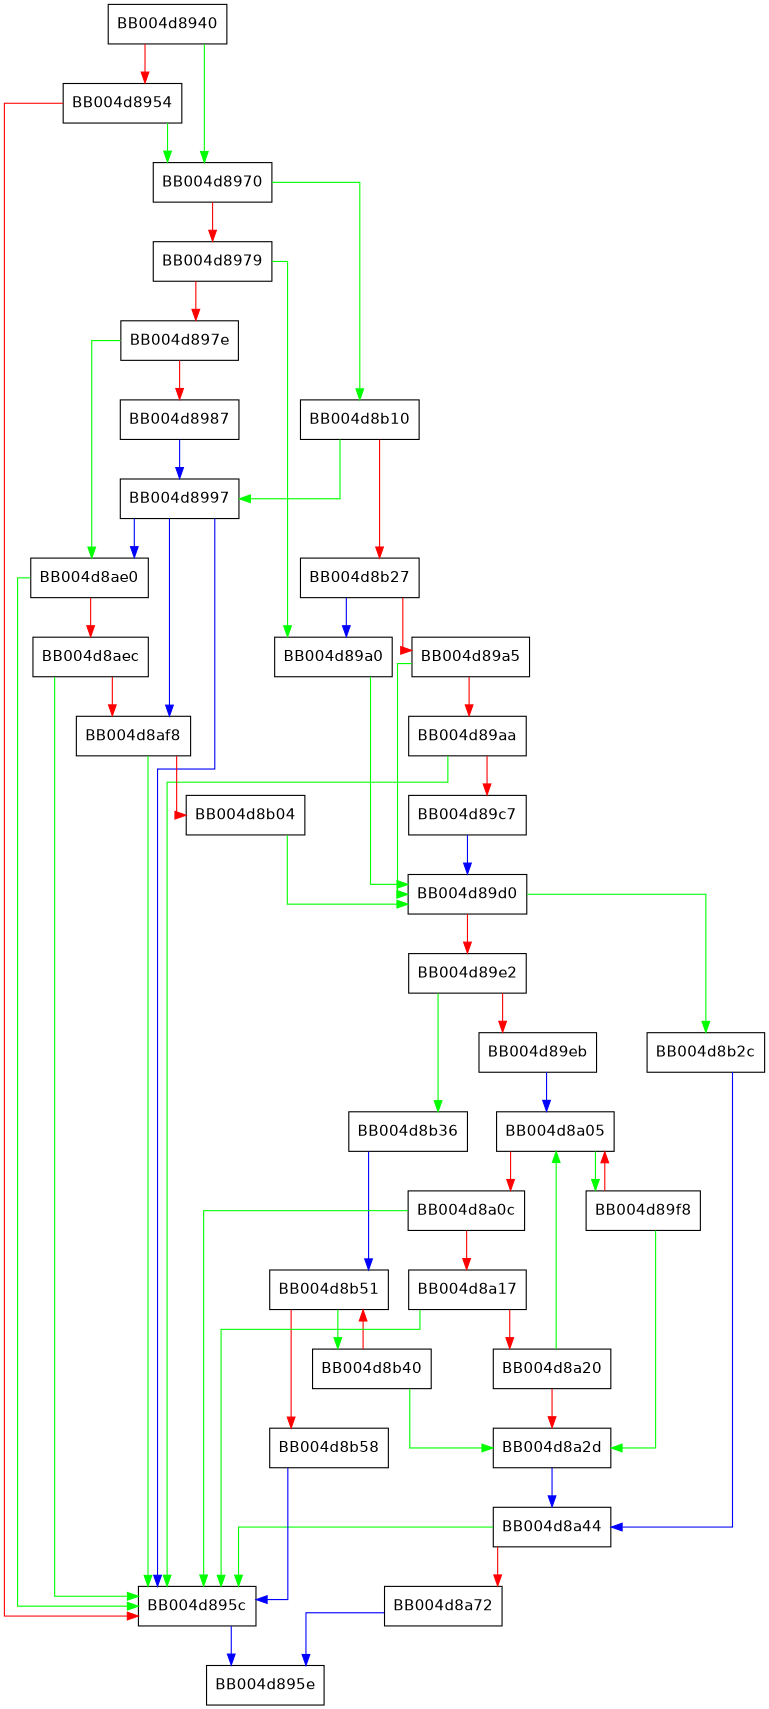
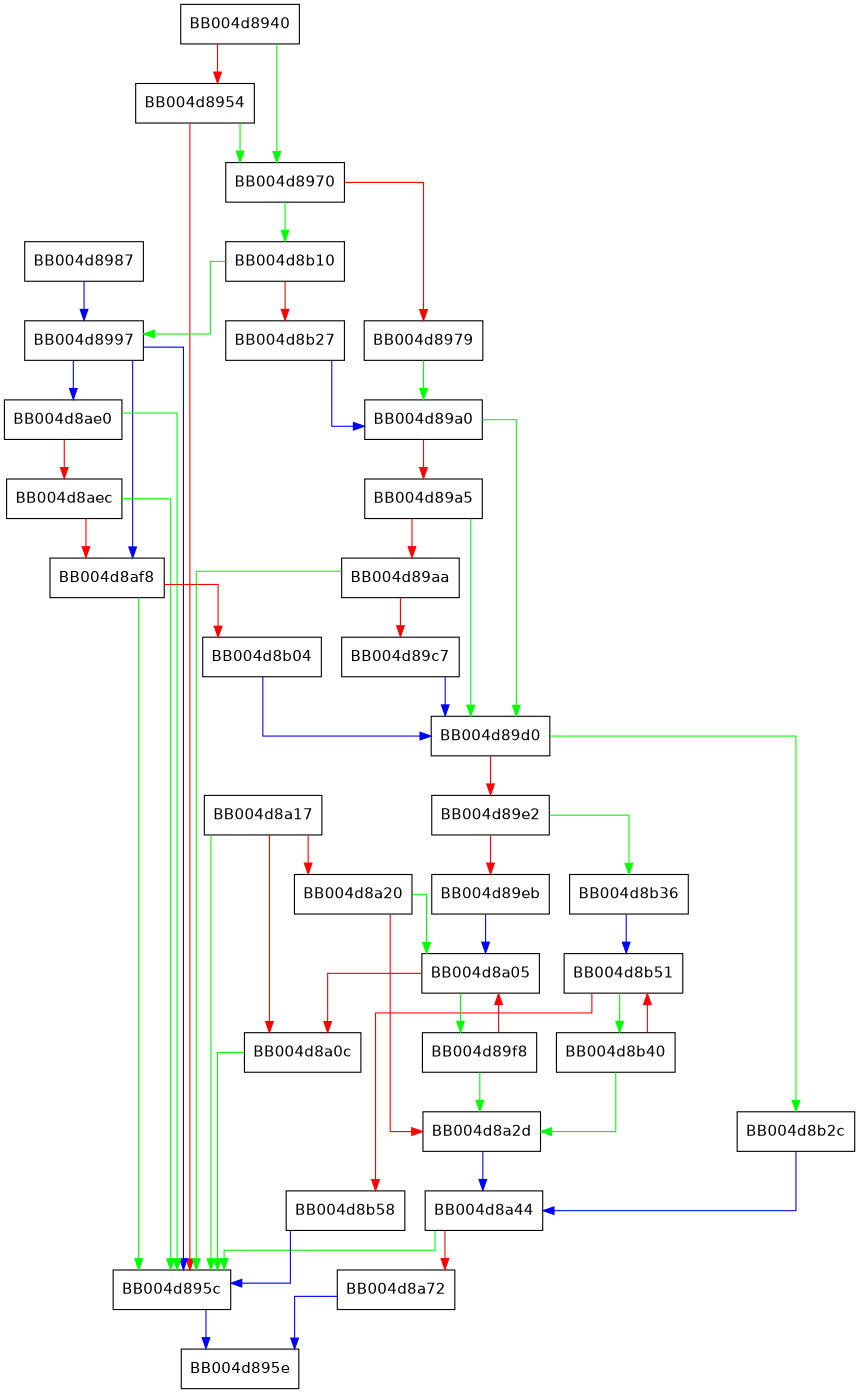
(180, 341) -> none
(403, 624) -> (424, 454)
(308, 904) -> (312, 736)
(467, 1245) -> (269, 928)
